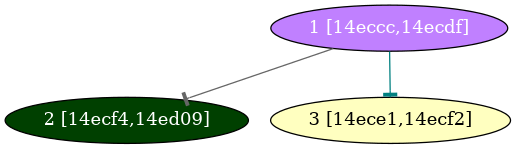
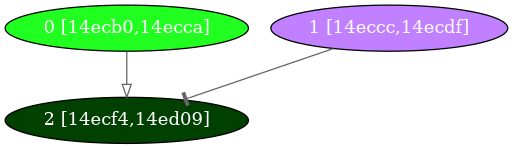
none -> (127, 28)
(391, 120) -> none
